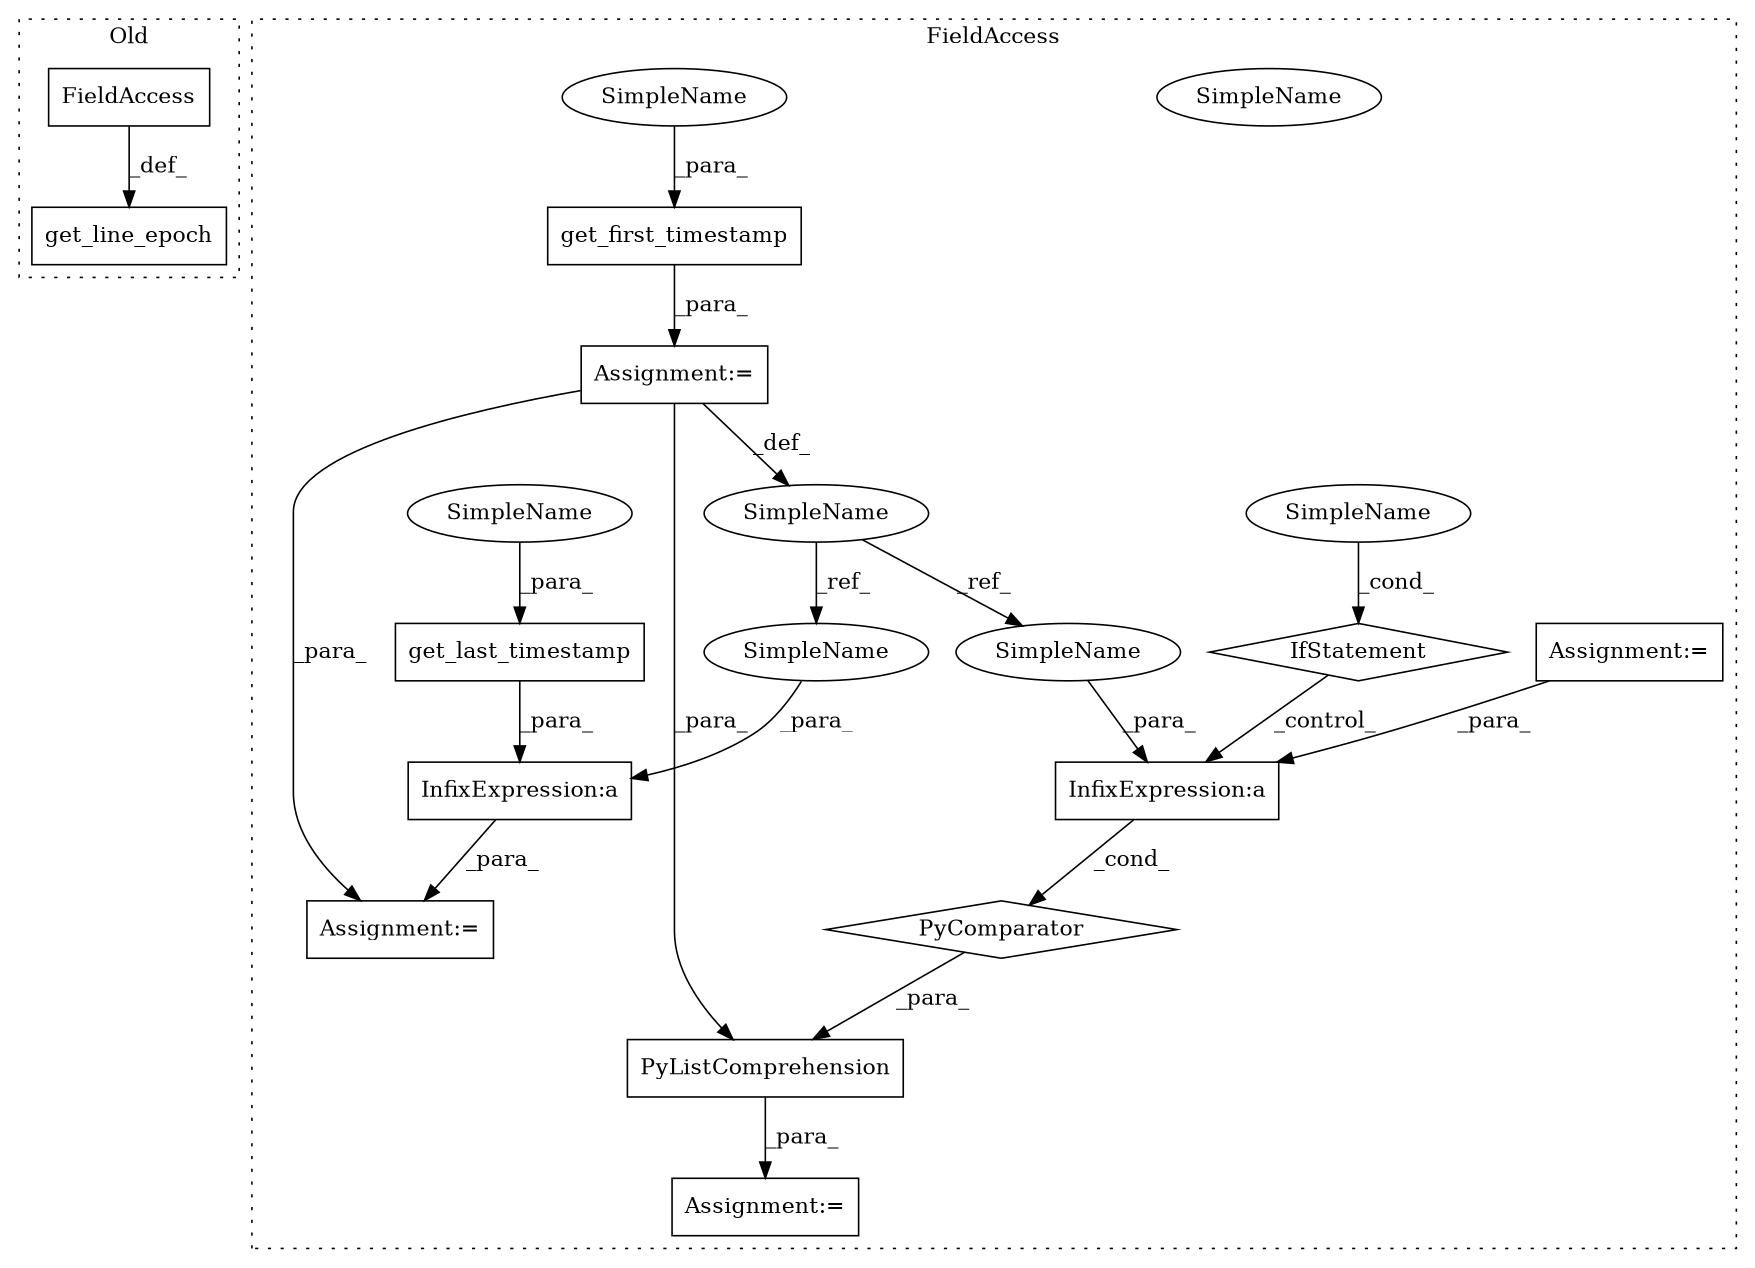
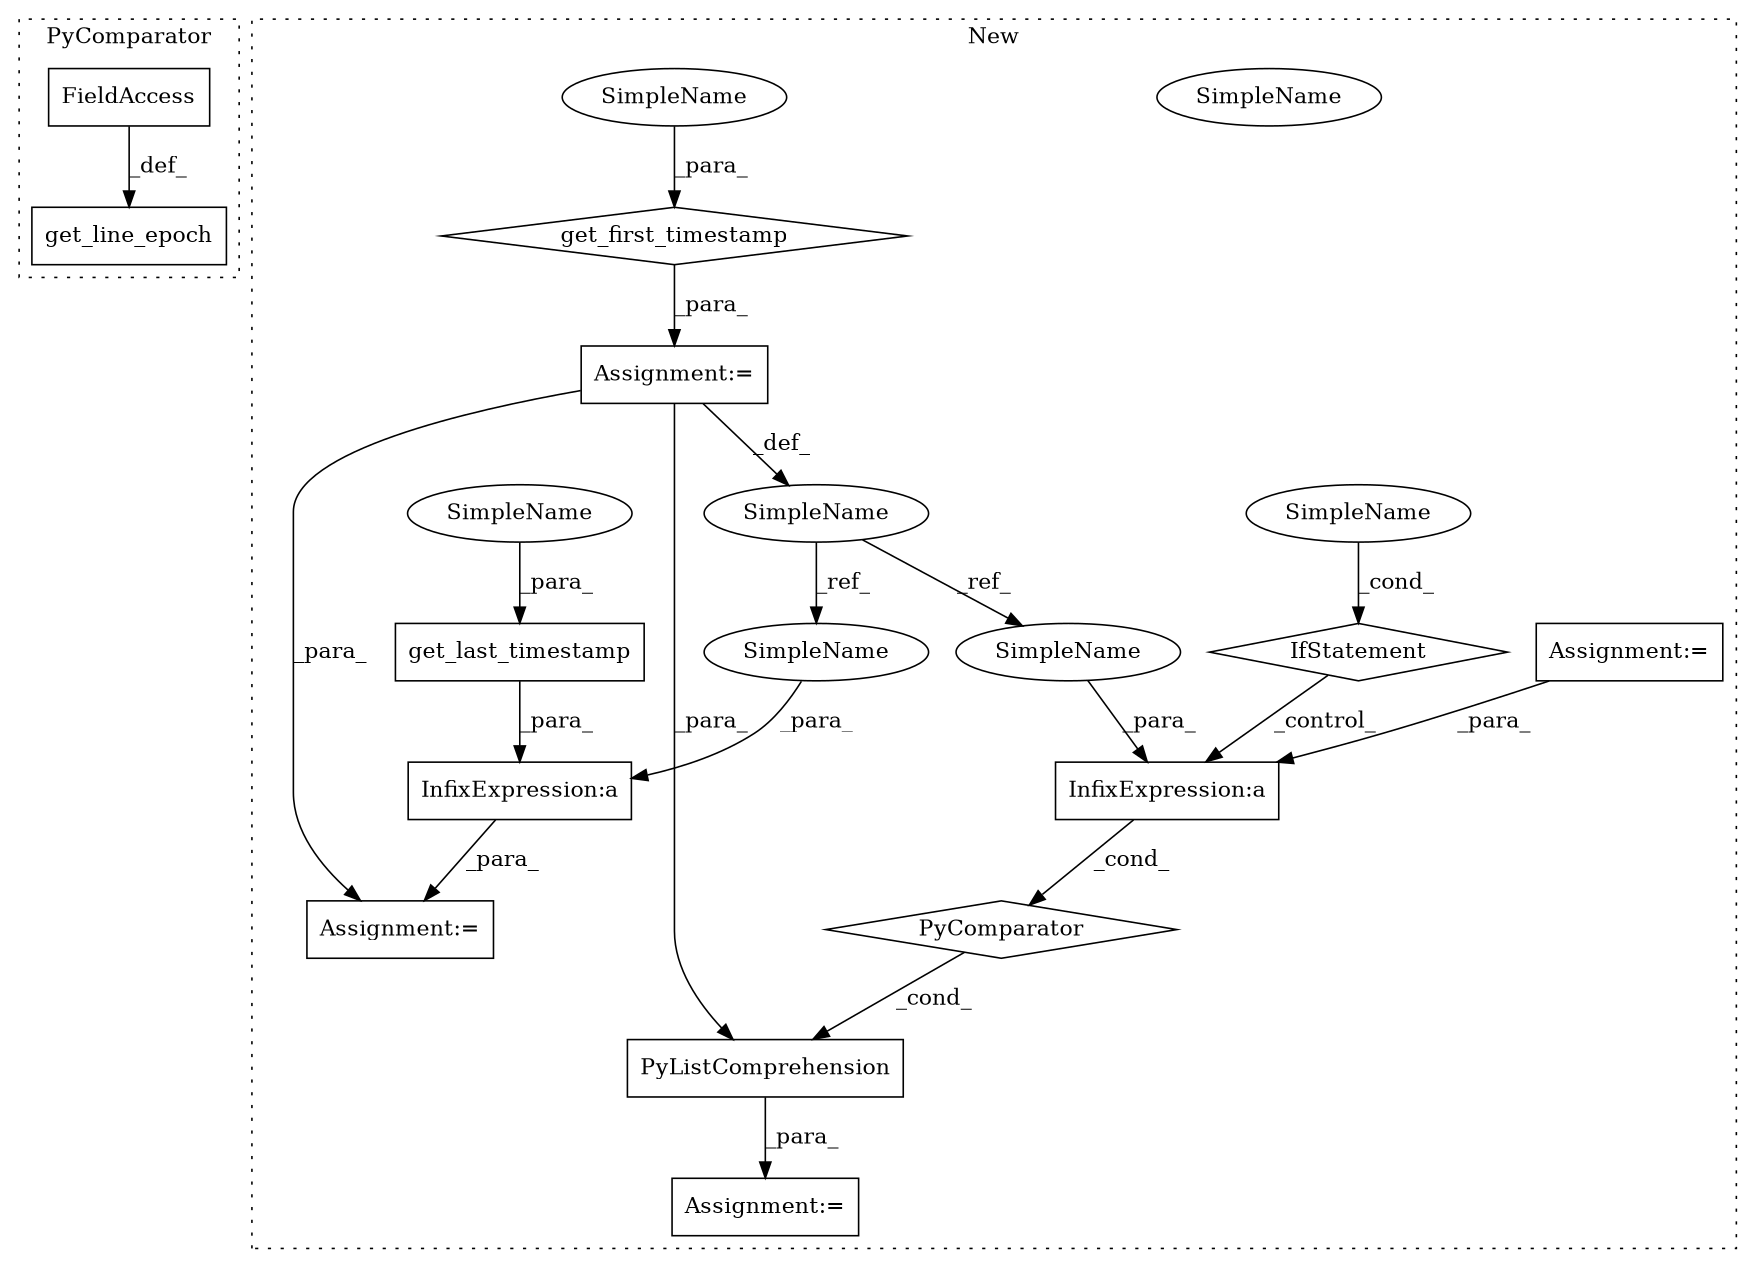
(129, 37) -> (129, 37)
(994, 37) -> (994, 37)
(674, 236) -> (674, 236)
(933, 999) -> (934, 999)
